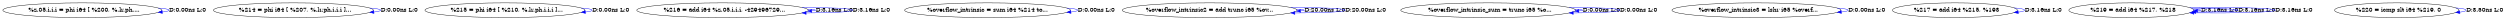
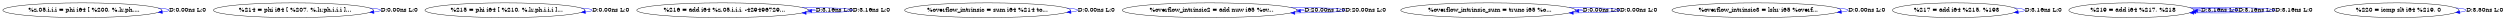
(1210, 10) -> (1210, 10)
